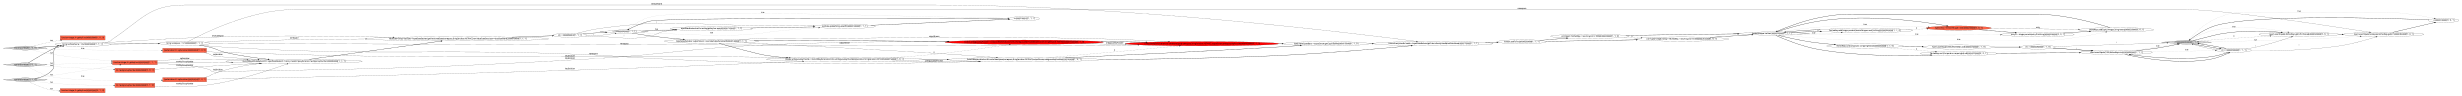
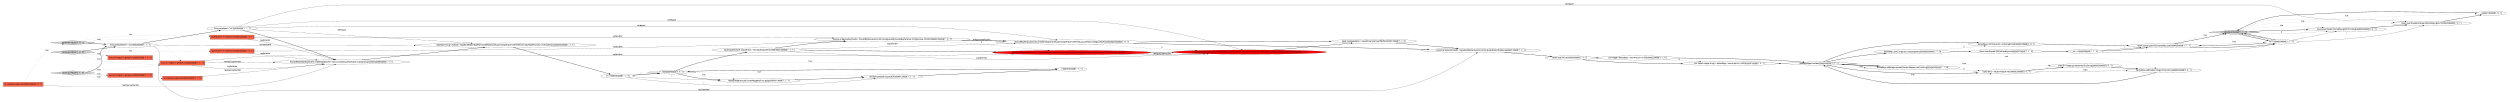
(1959, 28) -> (2006, 72)
(2111, 45) -> (2188, 52)
(76, 68) -> (40, 59)
